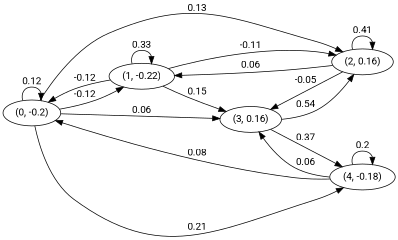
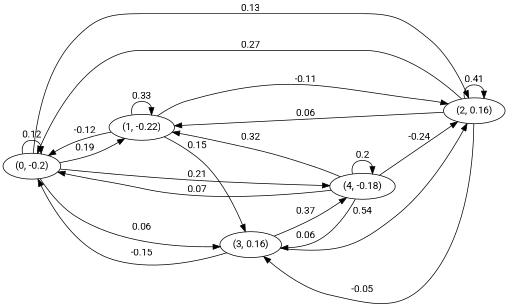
none -> (235, 50)
(85, 95) -> (85, 148)
none -> (261, 151)
none -> (416, 151)
(197, 153) -> (197, 190)
none -> (118, 261)
